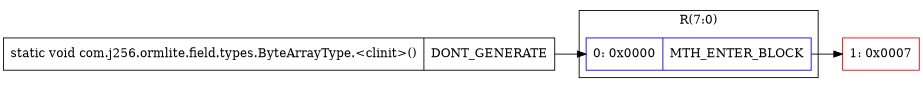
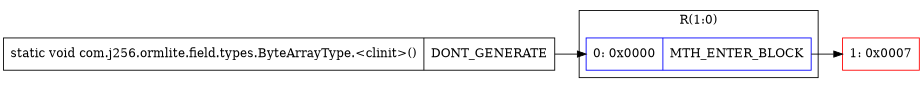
(699, 20) -> (699, 20)
